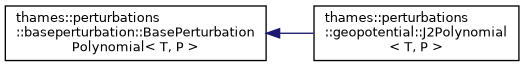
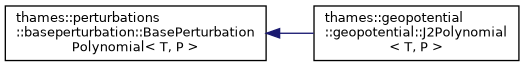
(416, 33) -> (416, 33)
